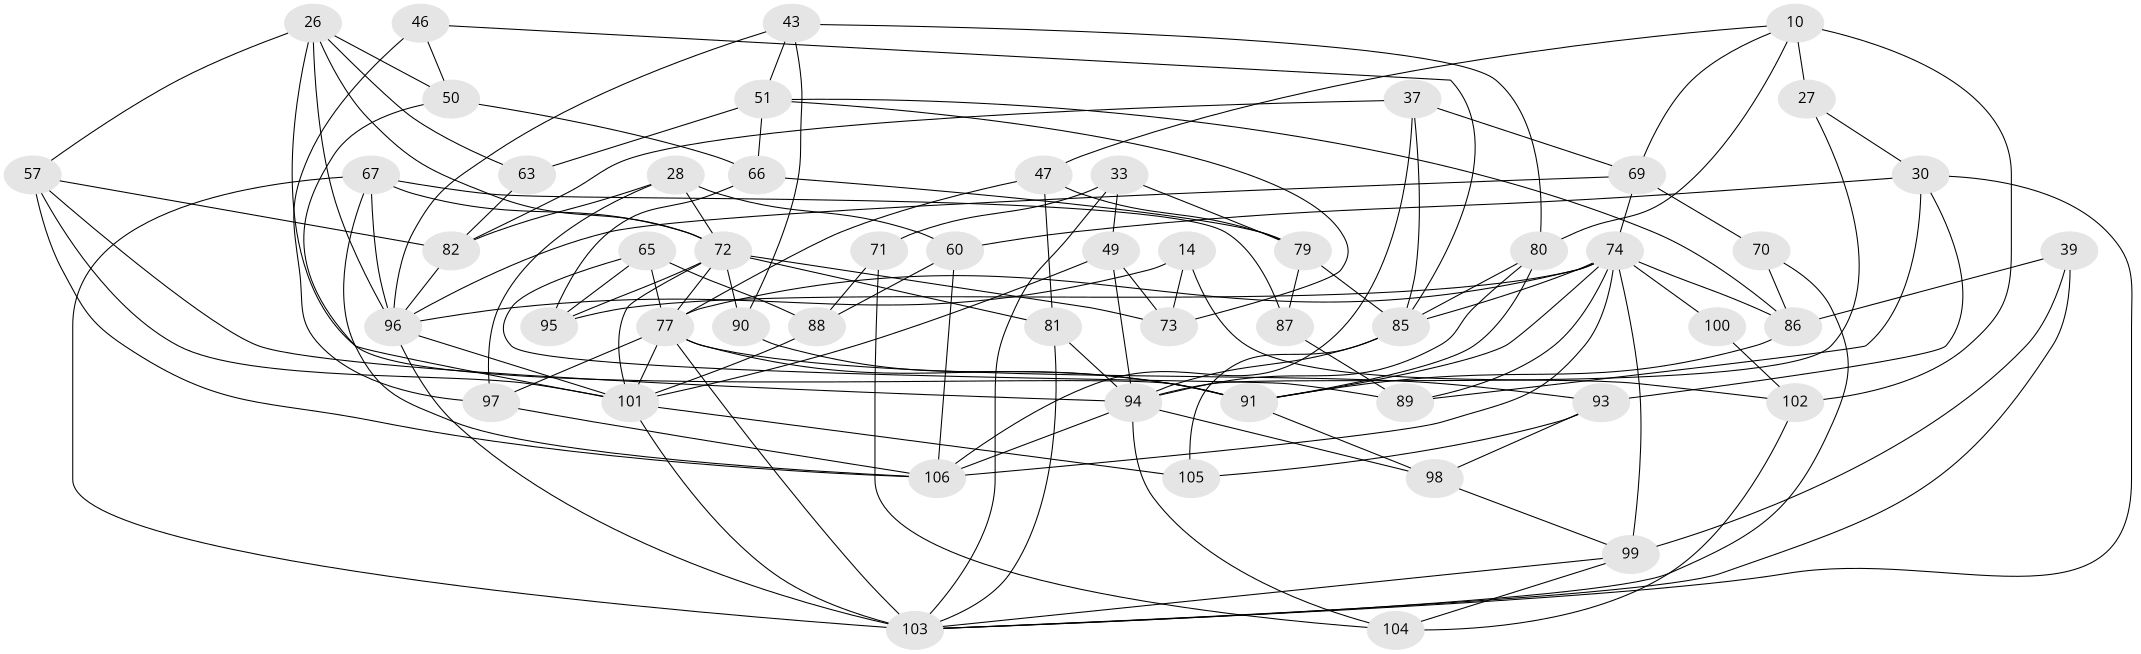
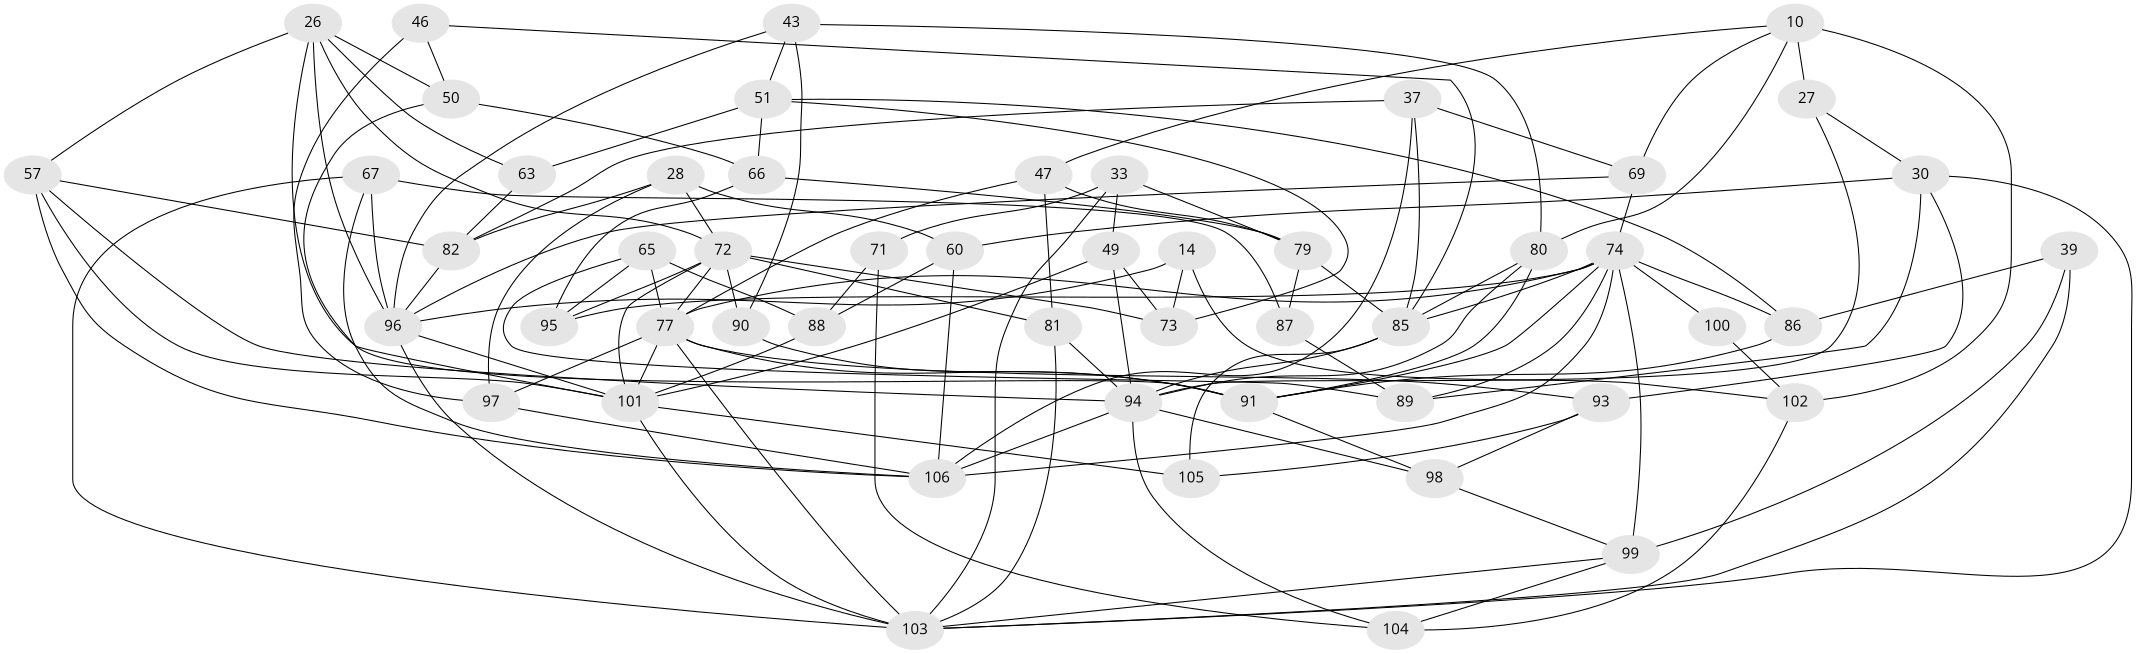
(516, 211) -> none
(1762, 251) -> none
